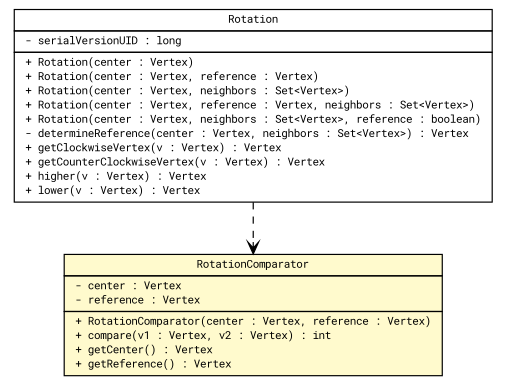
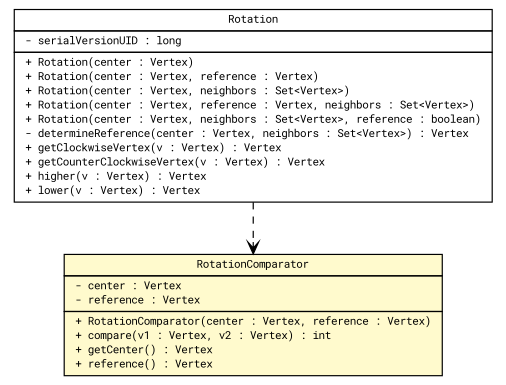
(153, 364) -> (144, 364)
